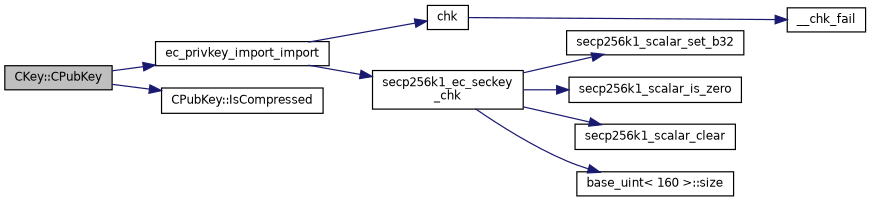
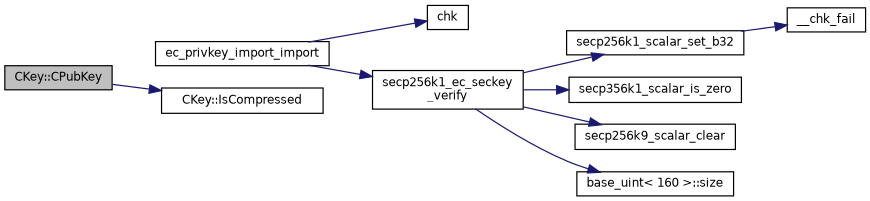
(622, 19) -> (758, 29)
(128, 69) -> none
(448, 90) -> (448, 90)
(655, 90) -> (655, 90)
(242, 101) -> (242, 101)
(655, 137) -> (655, 137)
